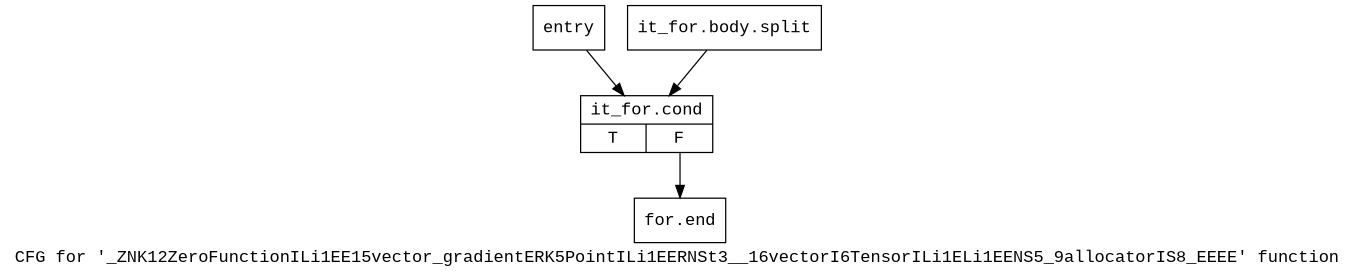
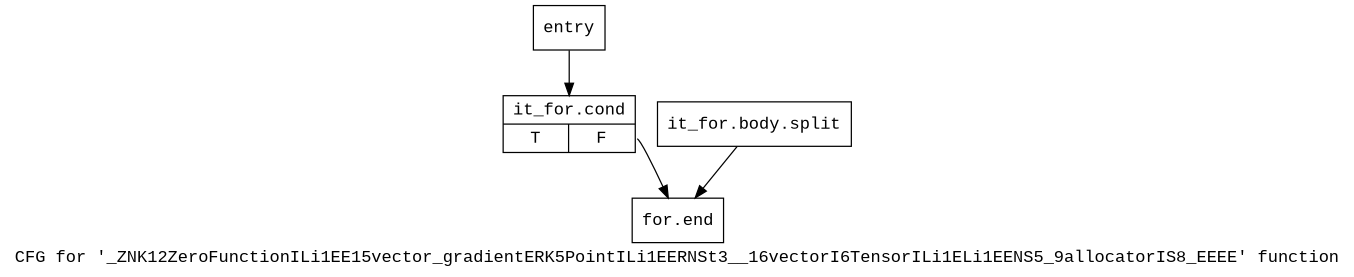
(692, 68) -> (720, 167)
